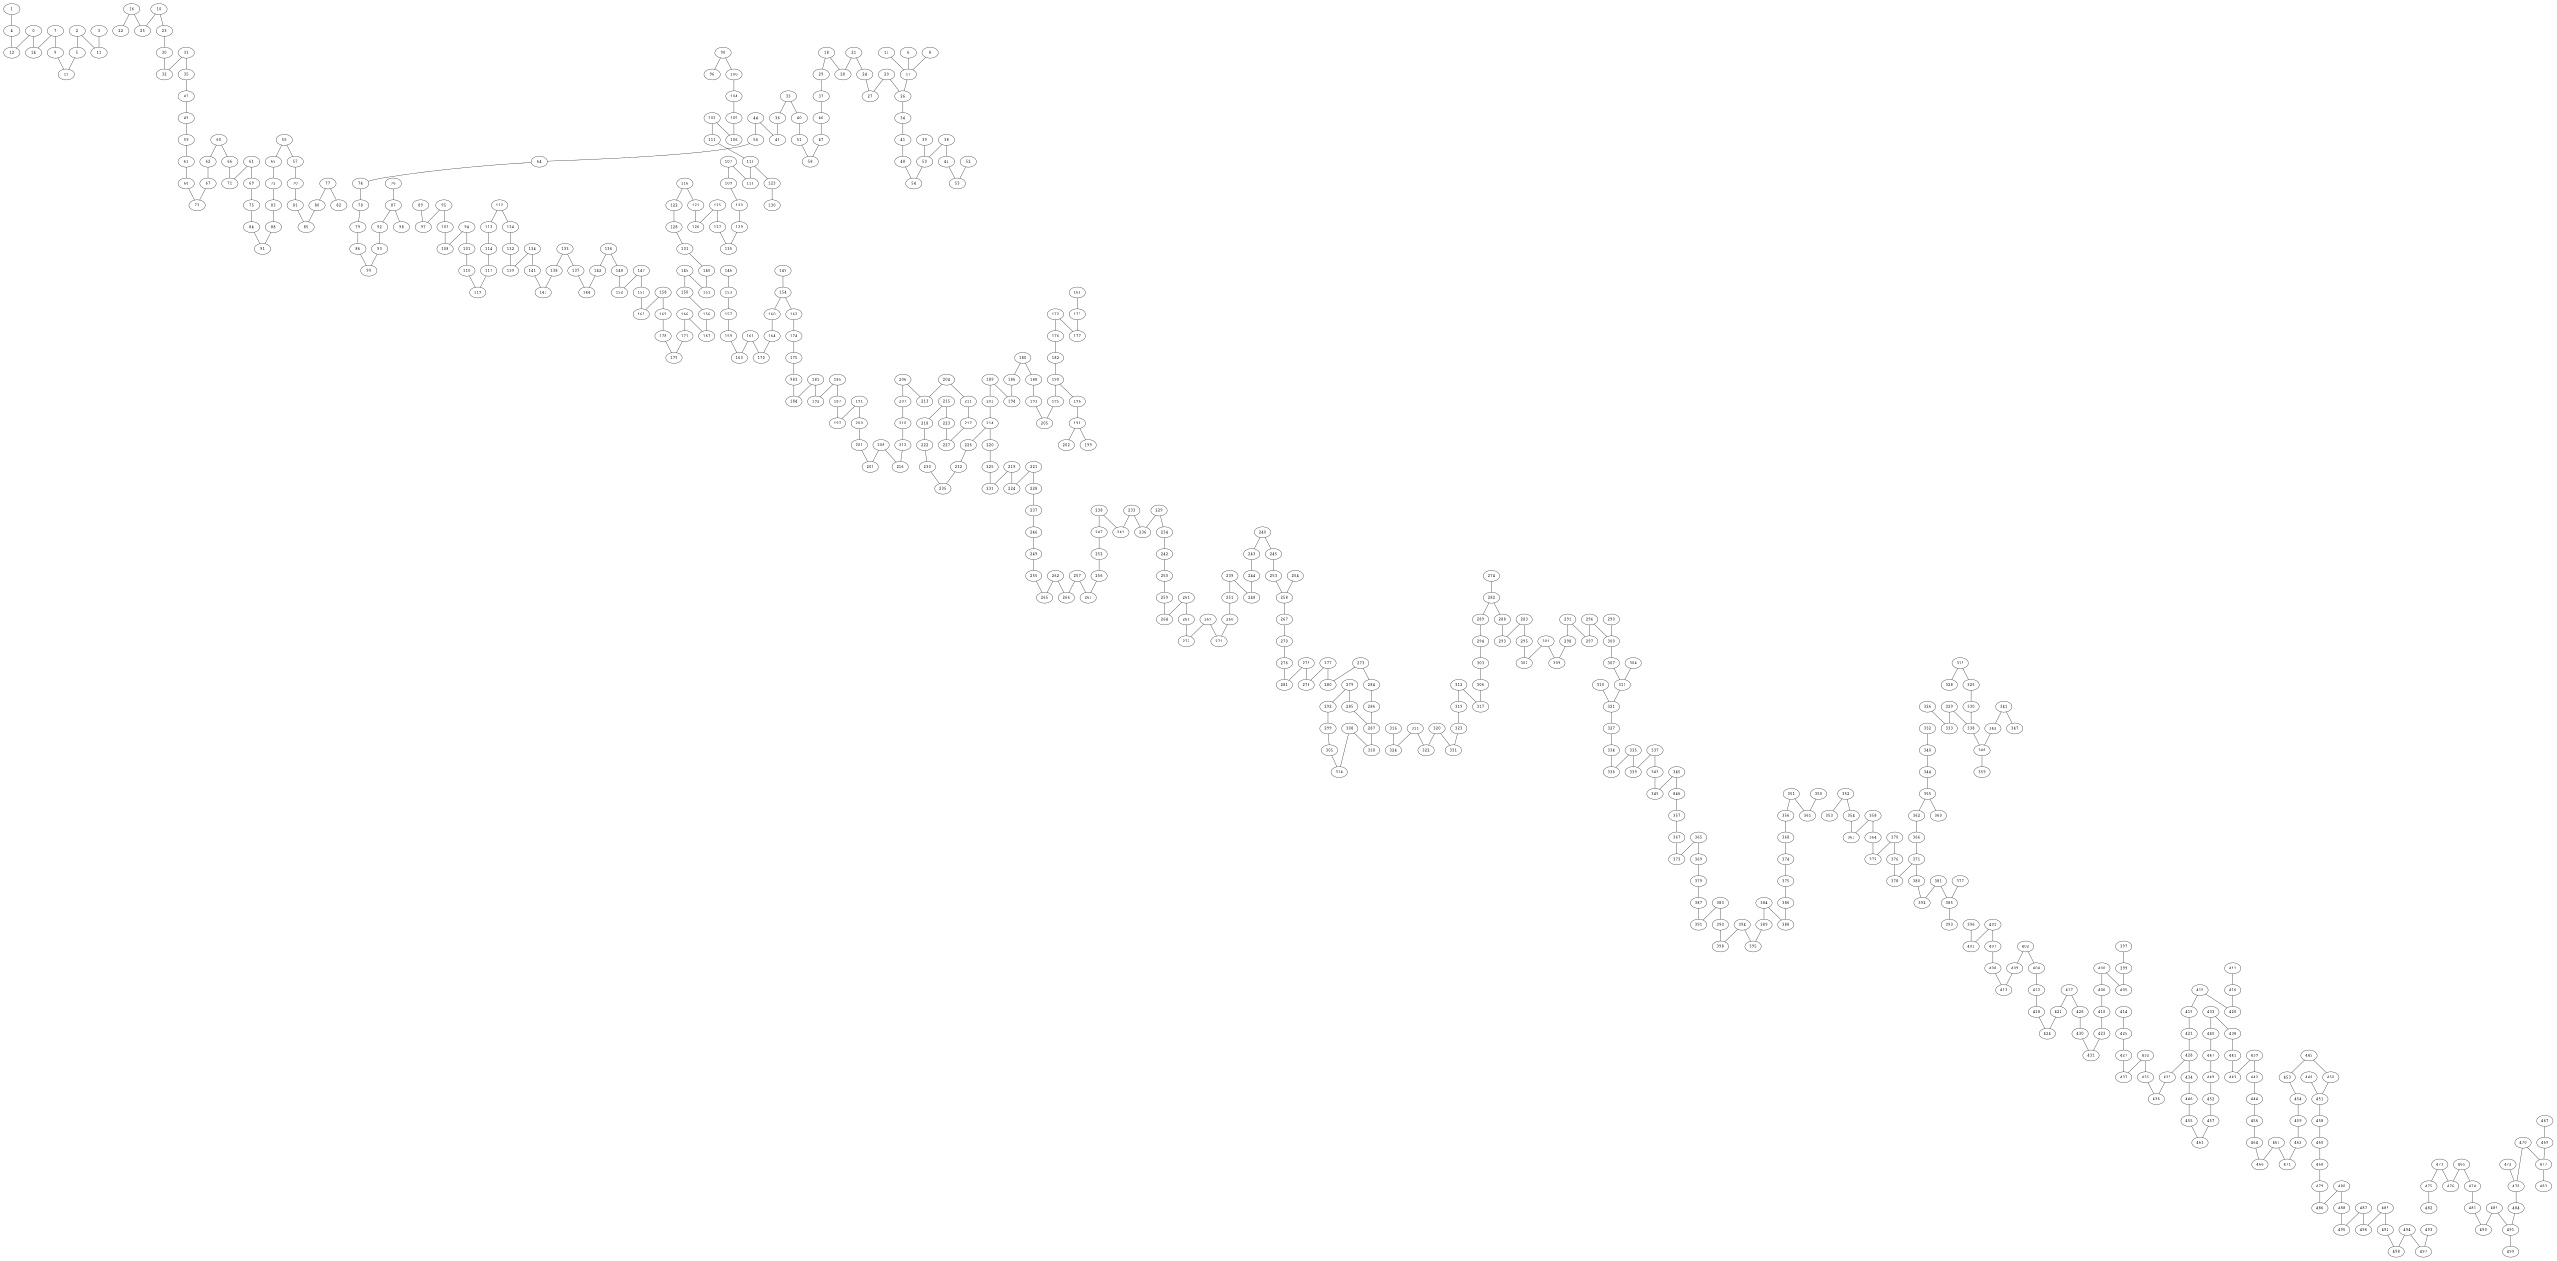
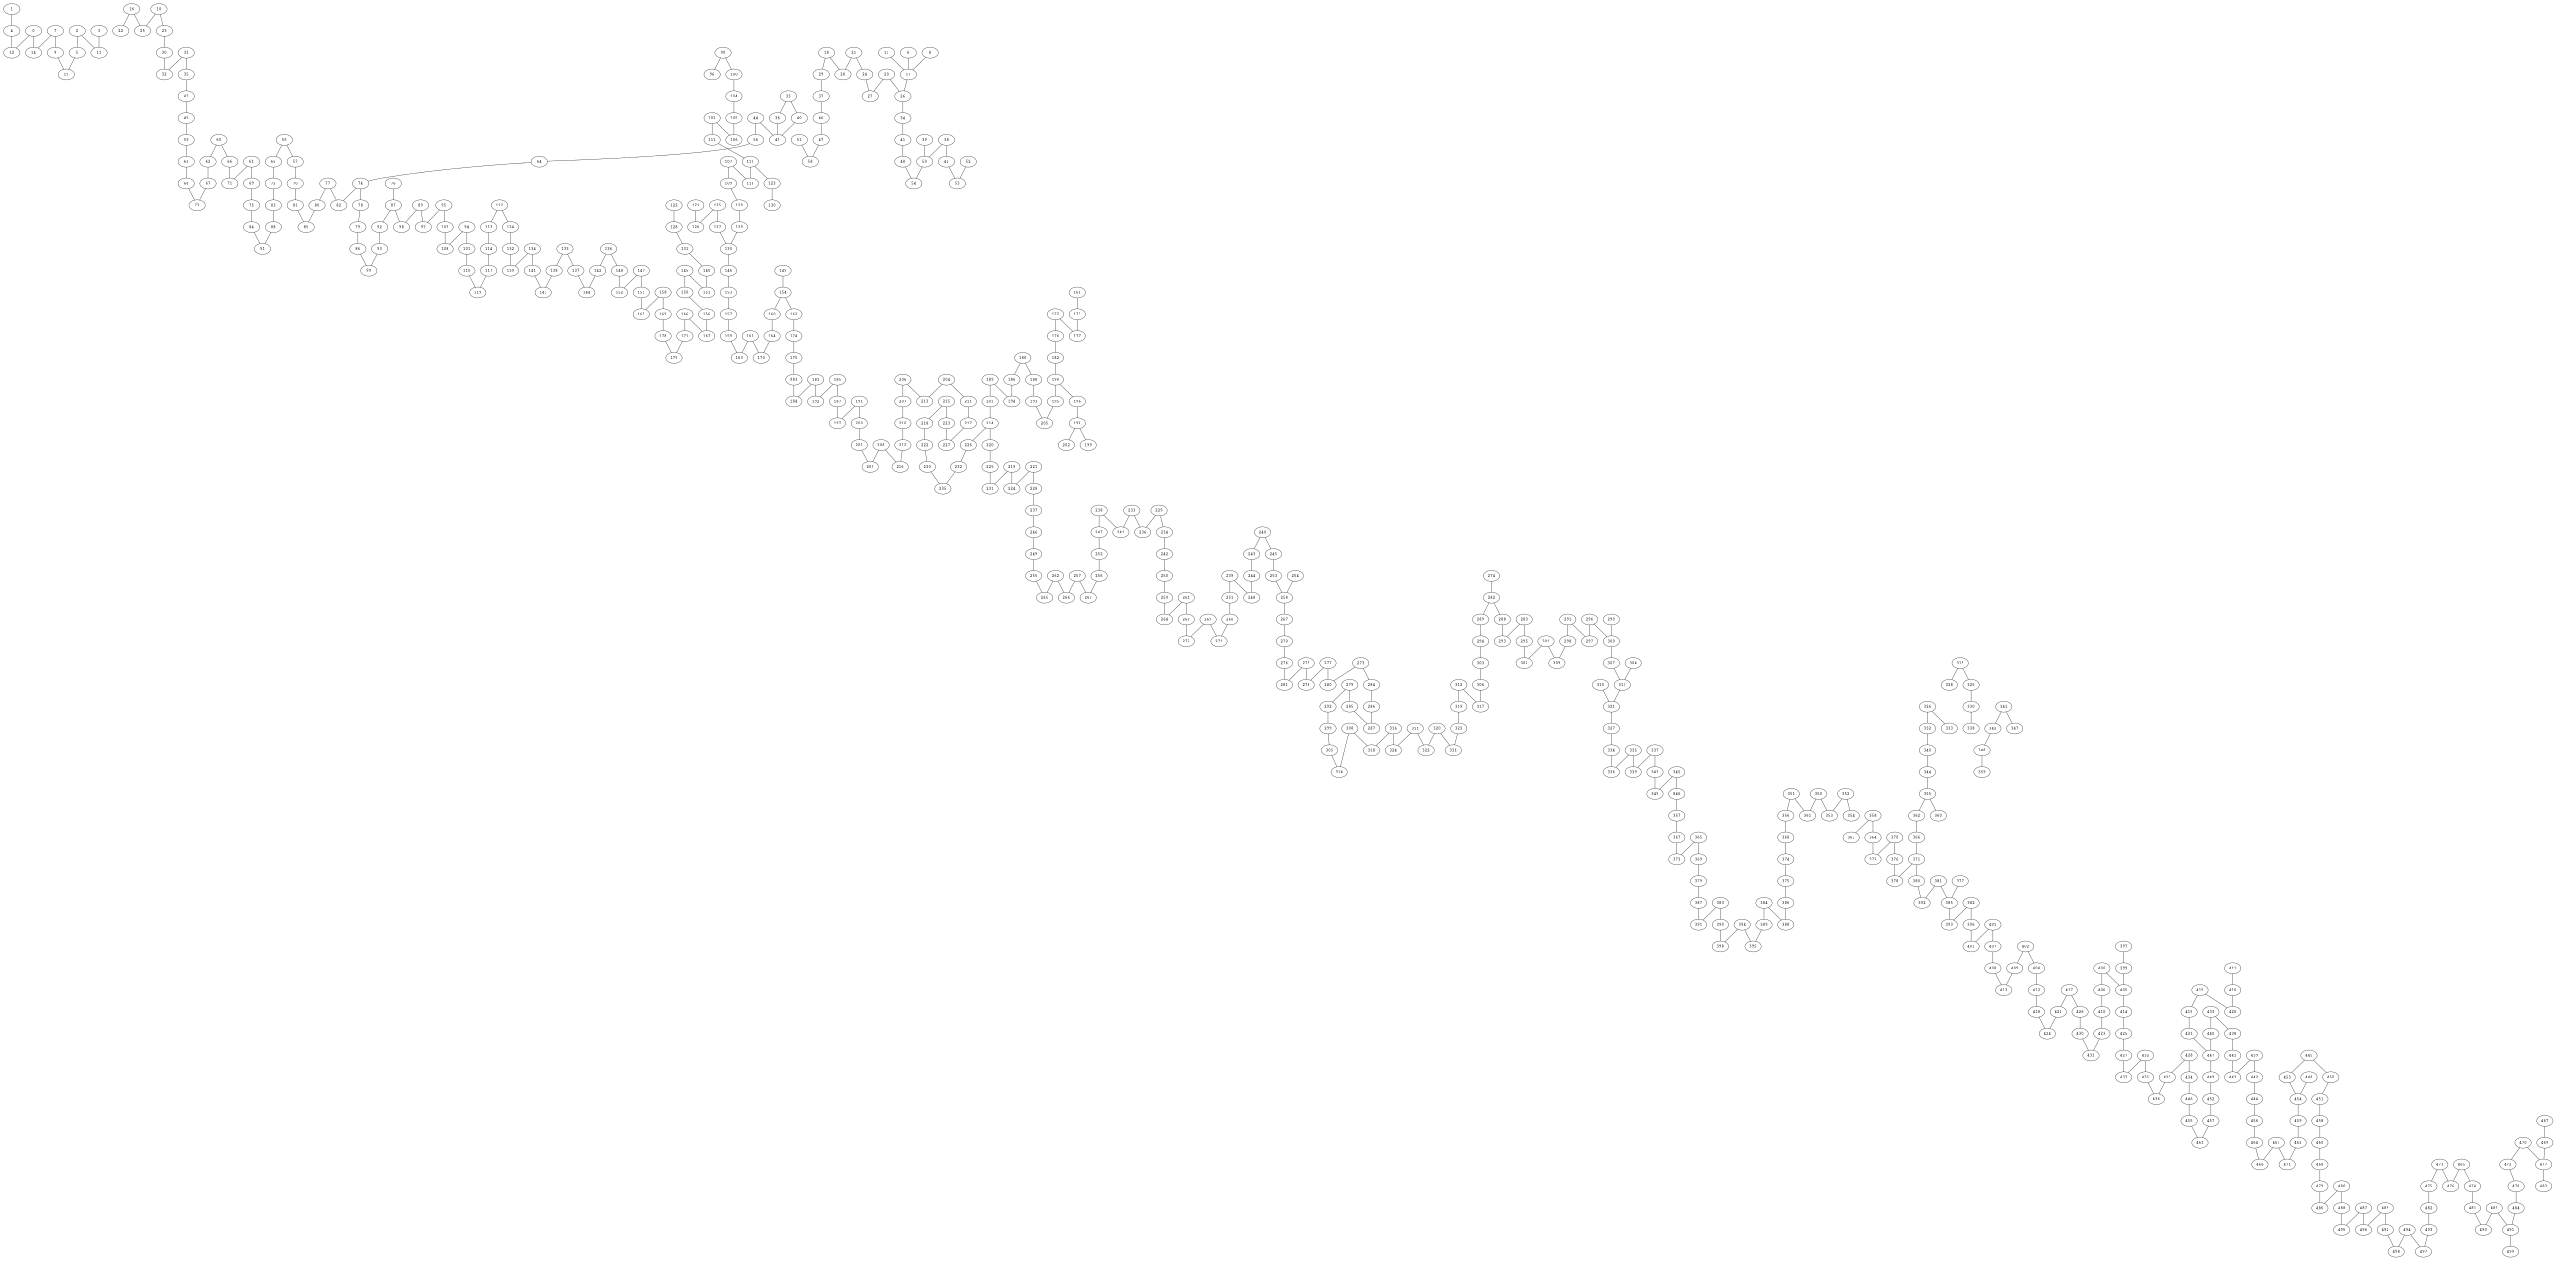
(799, 129) -> (788, 129)
(685, 183) -> none
none -> (350, 194)
none -> (411, 216)
none -> (728, 260)
(1949, 707) -> none
none -> (1927, 718)
(1372, 739) -> (1383, 739)
(1977, 739) -> none
none -> (1824, 805)
(1851, 827) -> none
none -> (1971, 903)
none -> (2124, 1001)
(2189, 1045) -> (2200, 1045)
(2314, 1088) -> (2304, 1088)
(2520, 1164) -> (2515, 1154)
none -> (2429, 1219)
